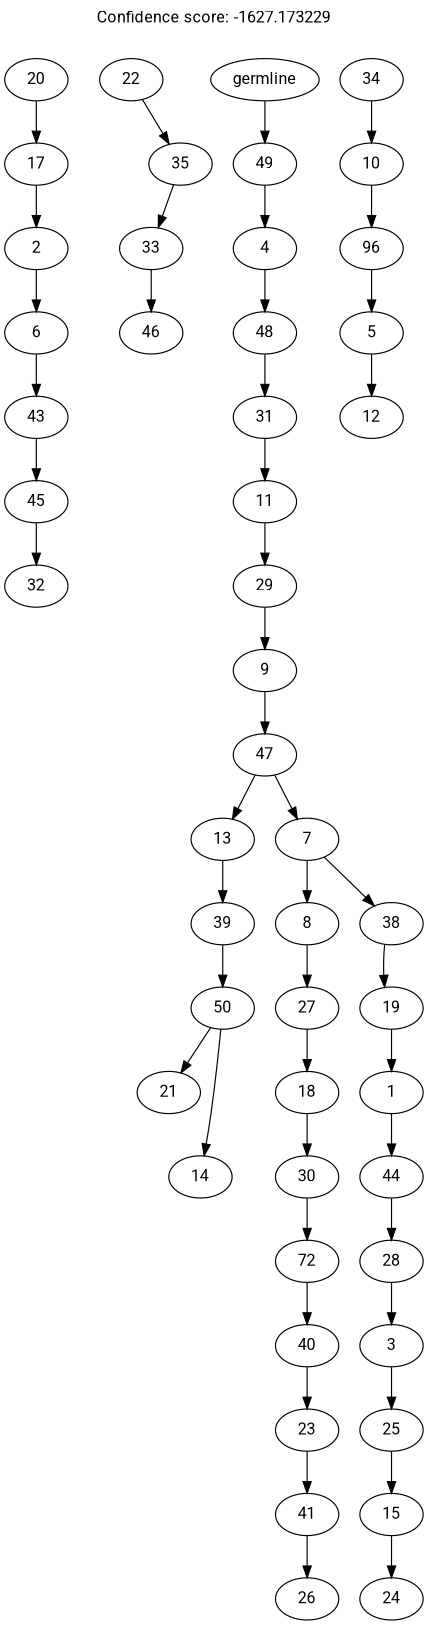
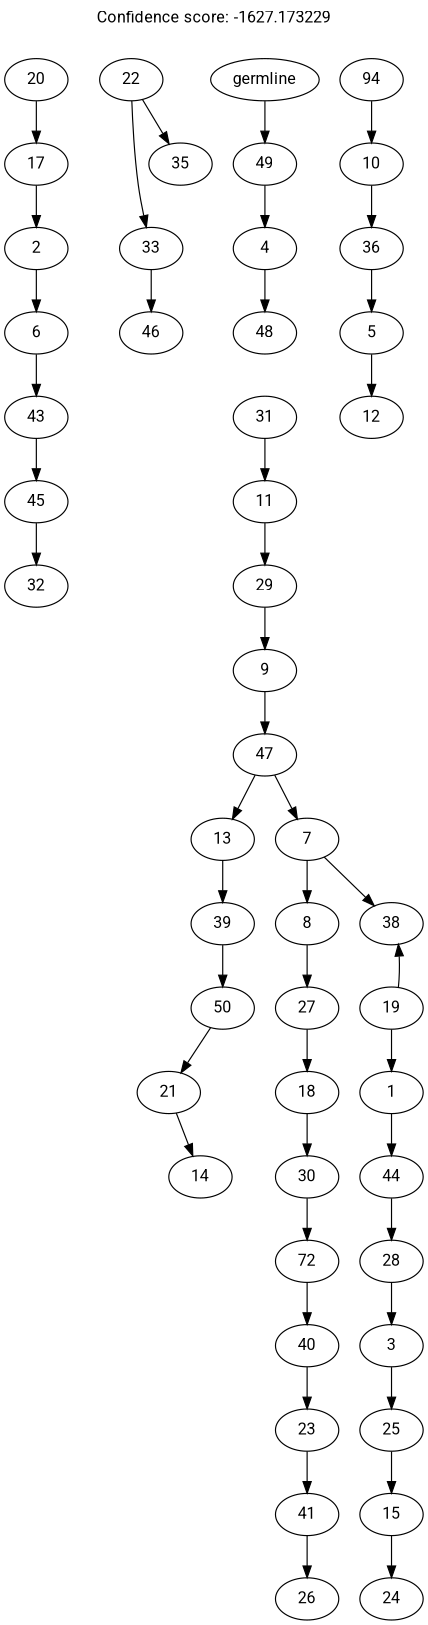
(372, 80) -> (372, 80)
(168, 200) -> (135, 159)
(372, 249) -> (372, 249)
(265, 369) -> none
(384, 960) -> (399, 972)
(214, 1087) -> (182, 1129)
